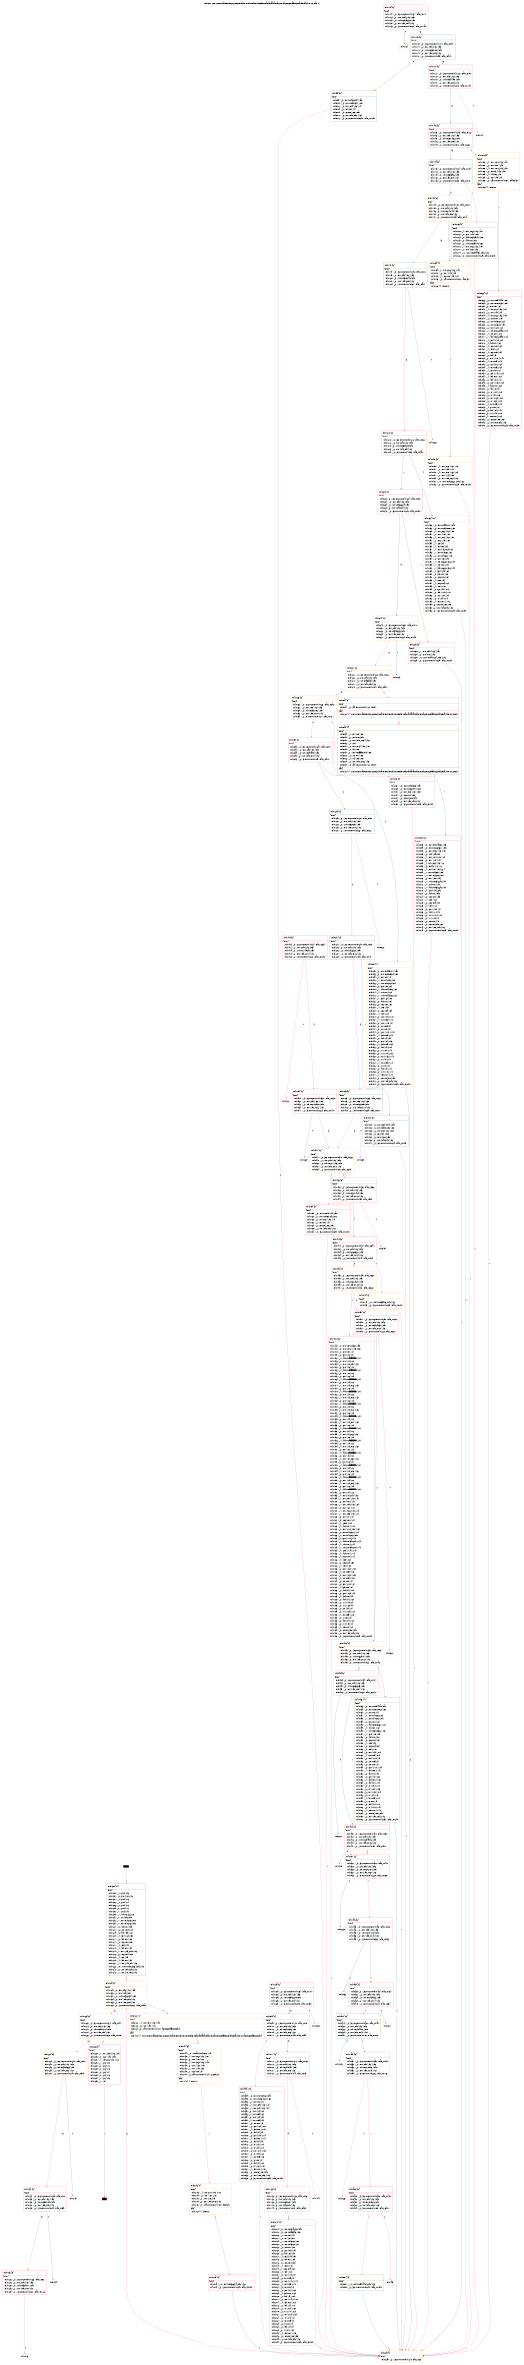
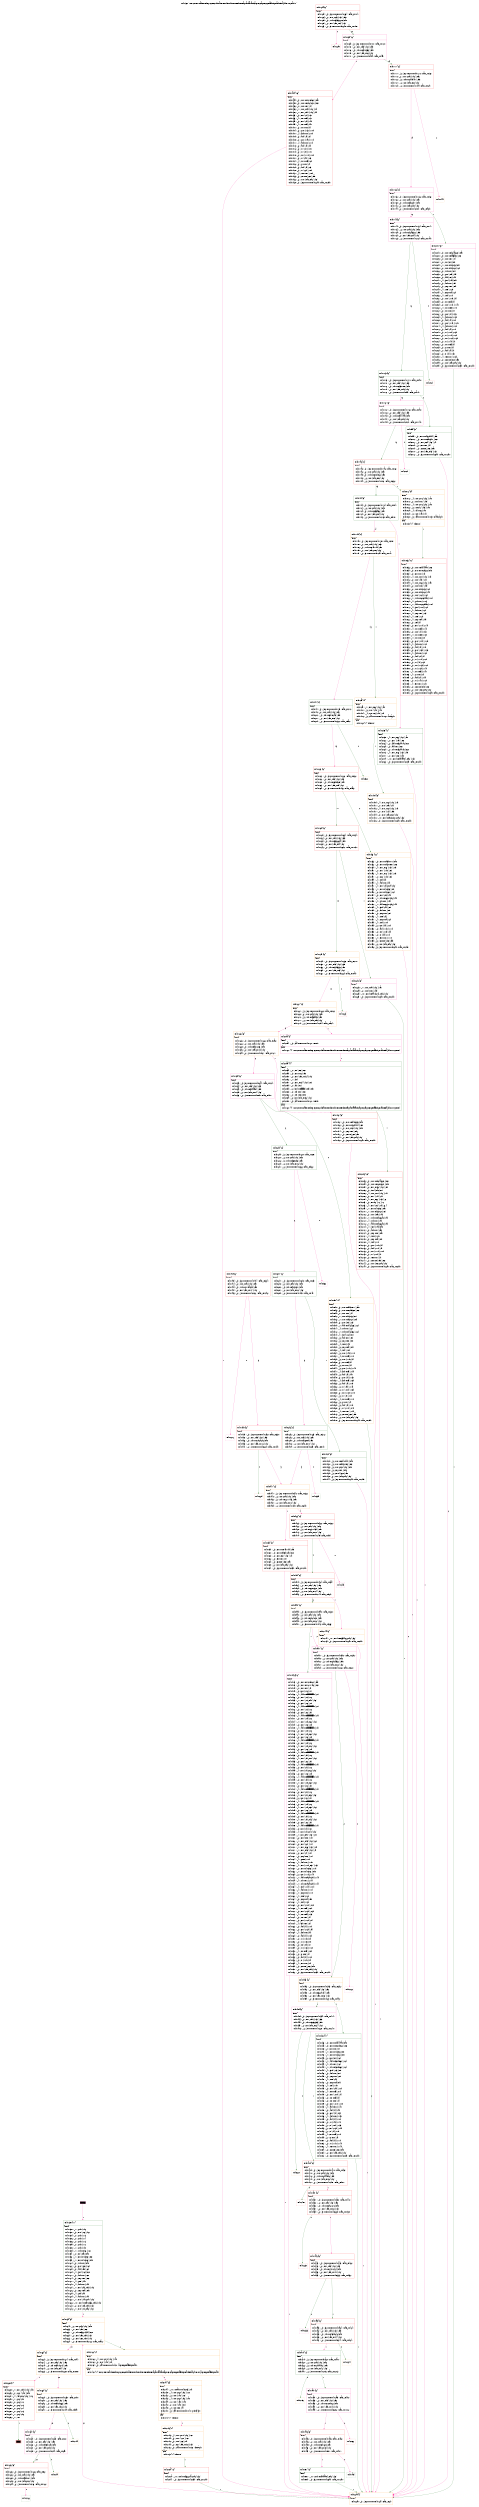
none -> (411, 214)
